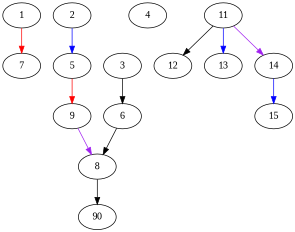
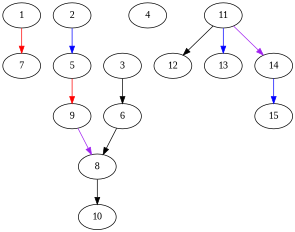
(97, 217) -> (97, 217)
